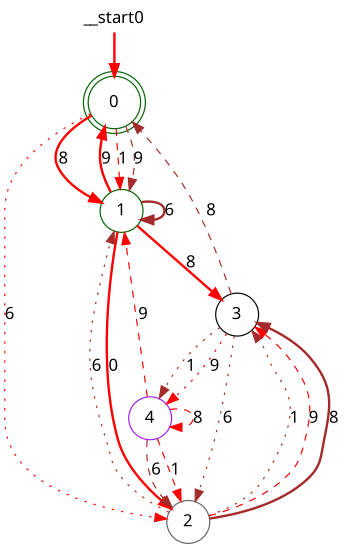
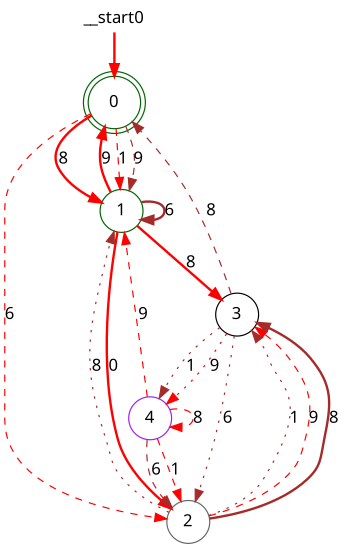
(5, 344) -> (5, 344)
(97, 366) -> (97, 366)
